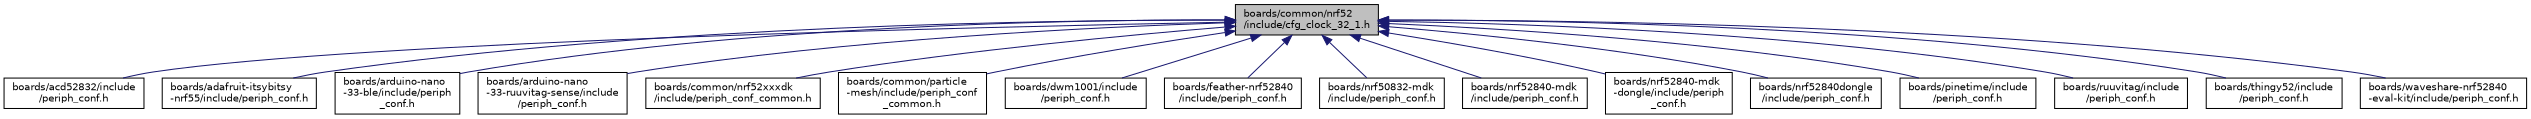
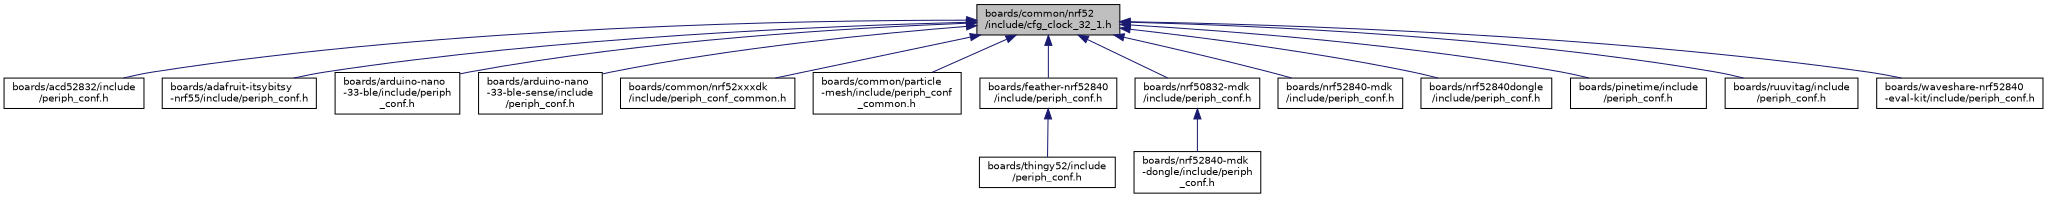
(1913, 40) -> (1048, 138)
(1497, 52) -> (1197, 135)
(553, 93) -> (540, 93)
(1076, 93) -> none
